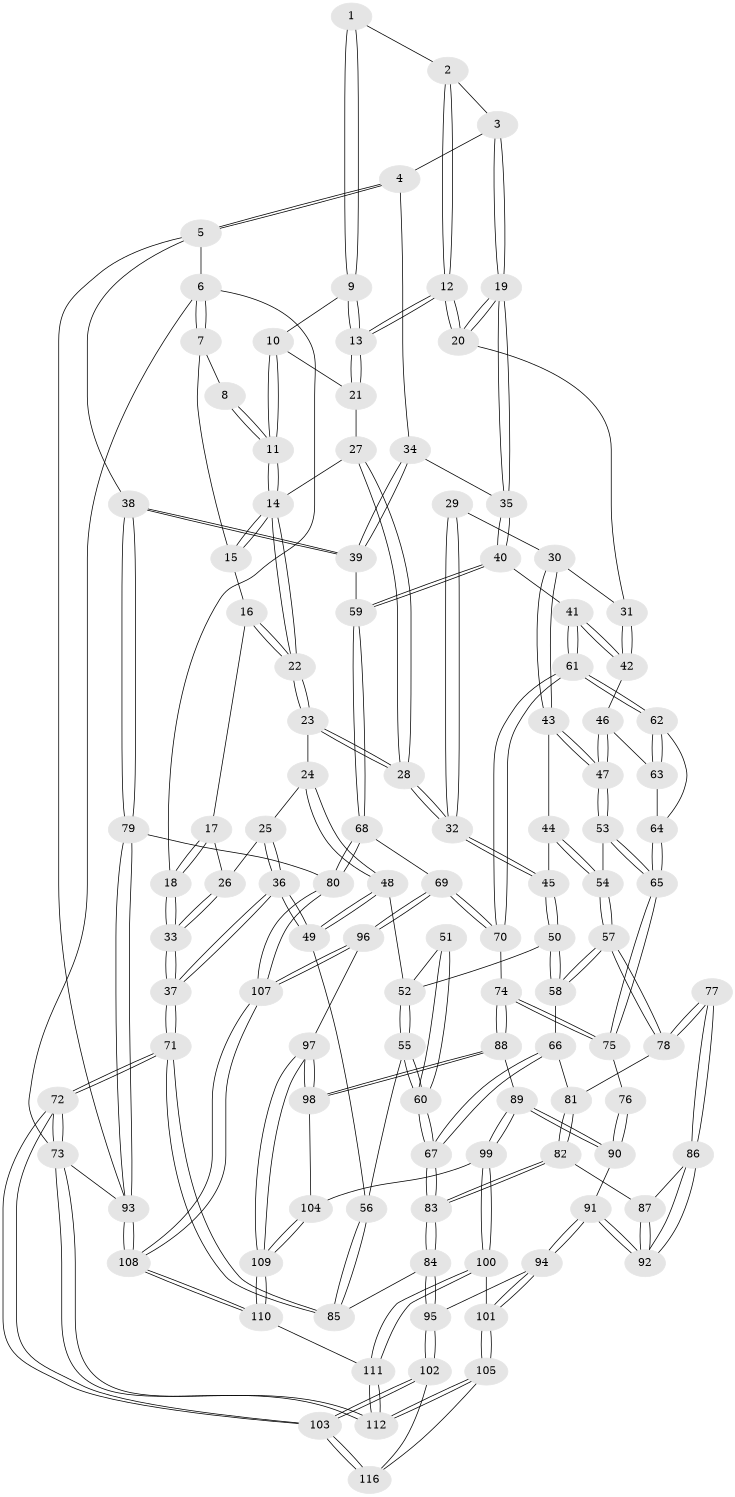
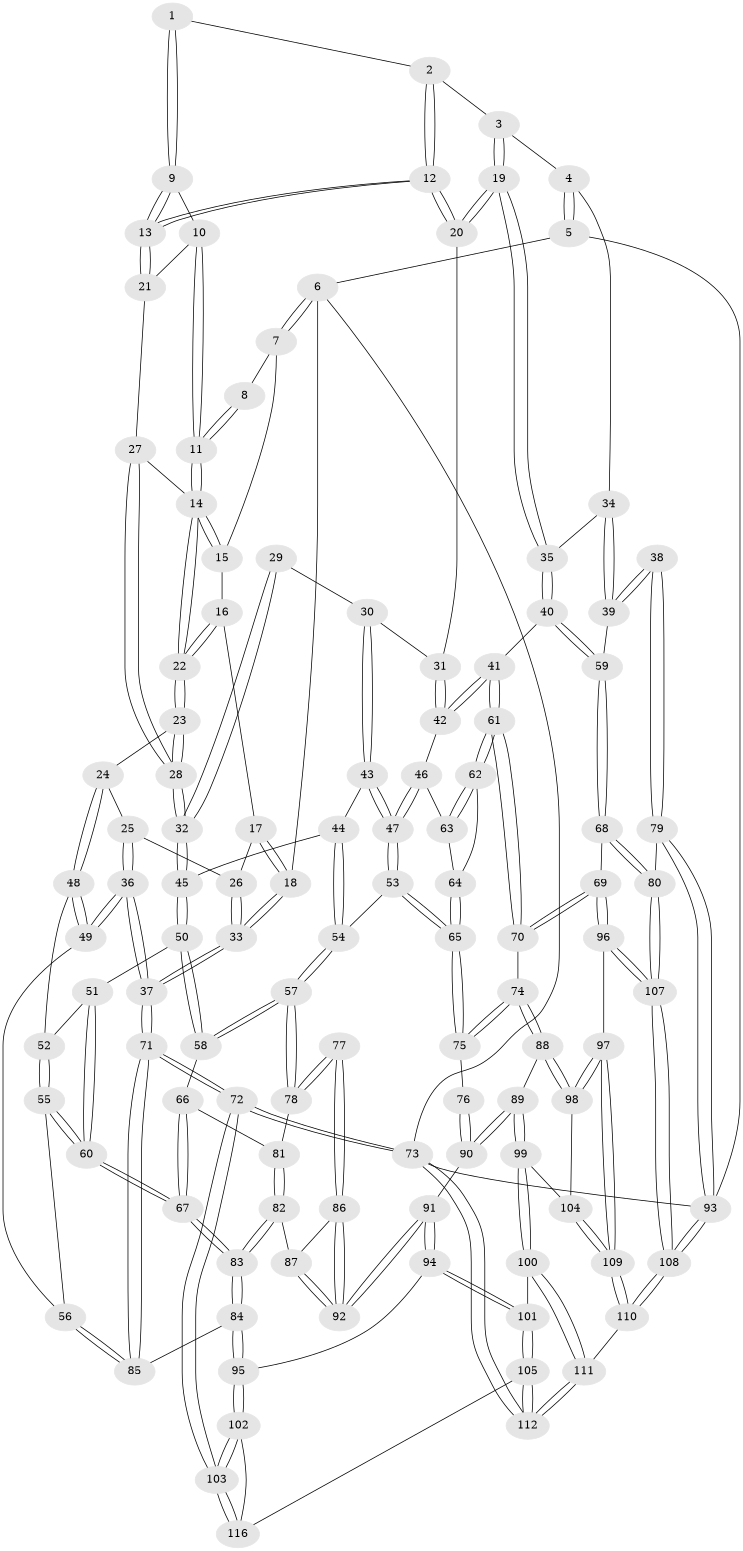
(87, 347) -> none
(482, 968) -> (133, 968)
